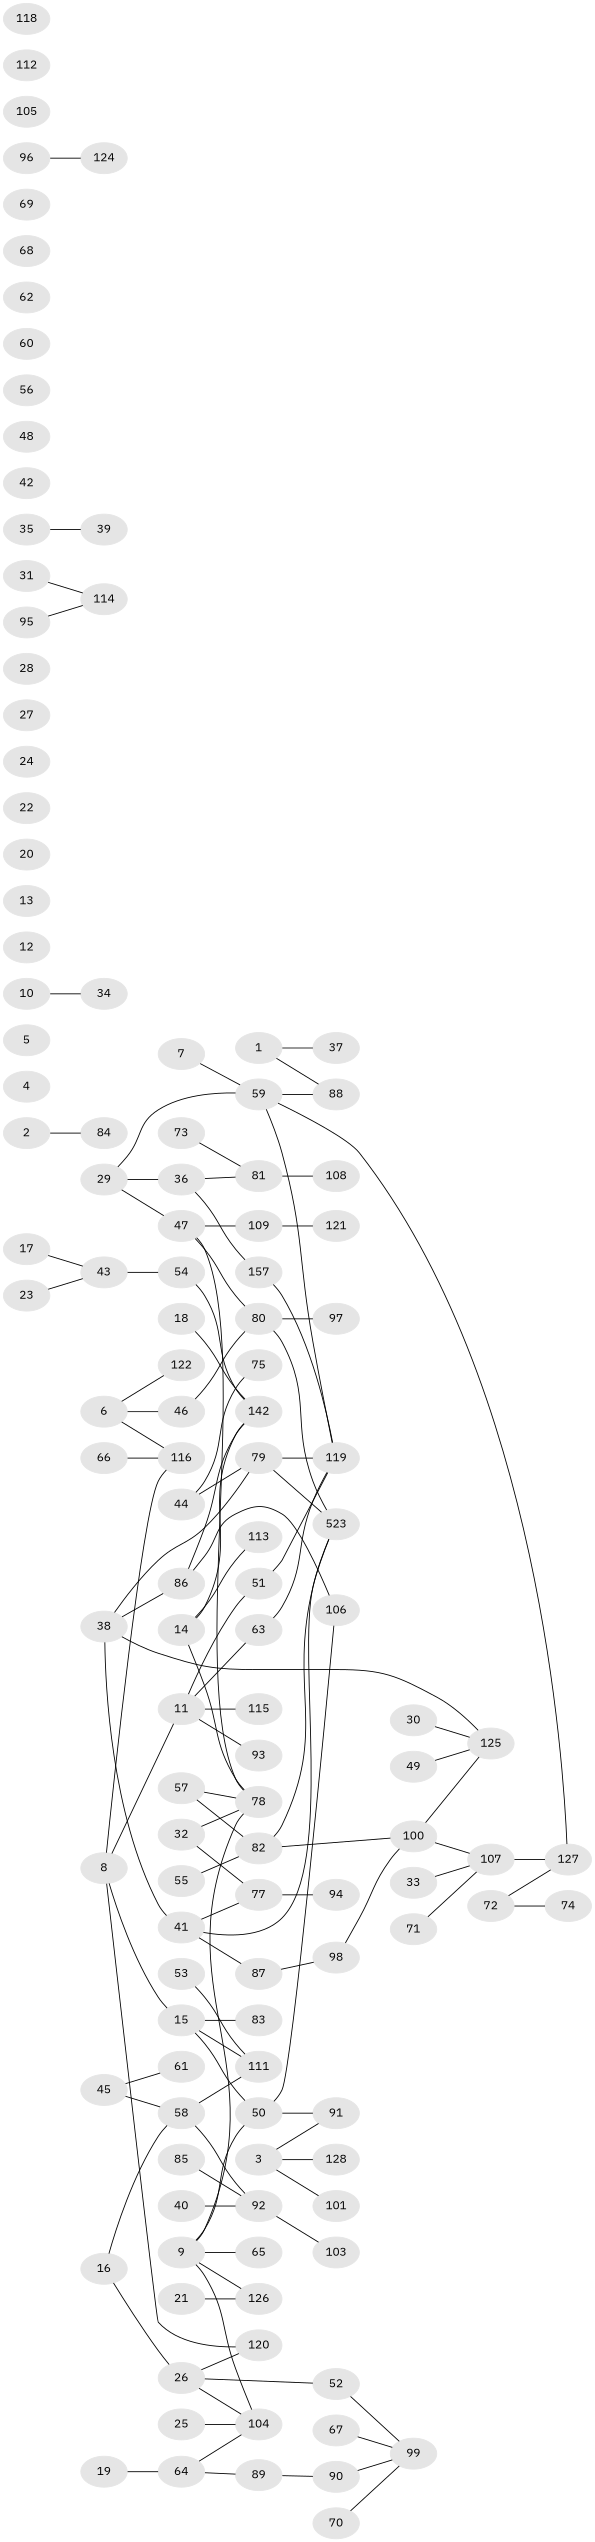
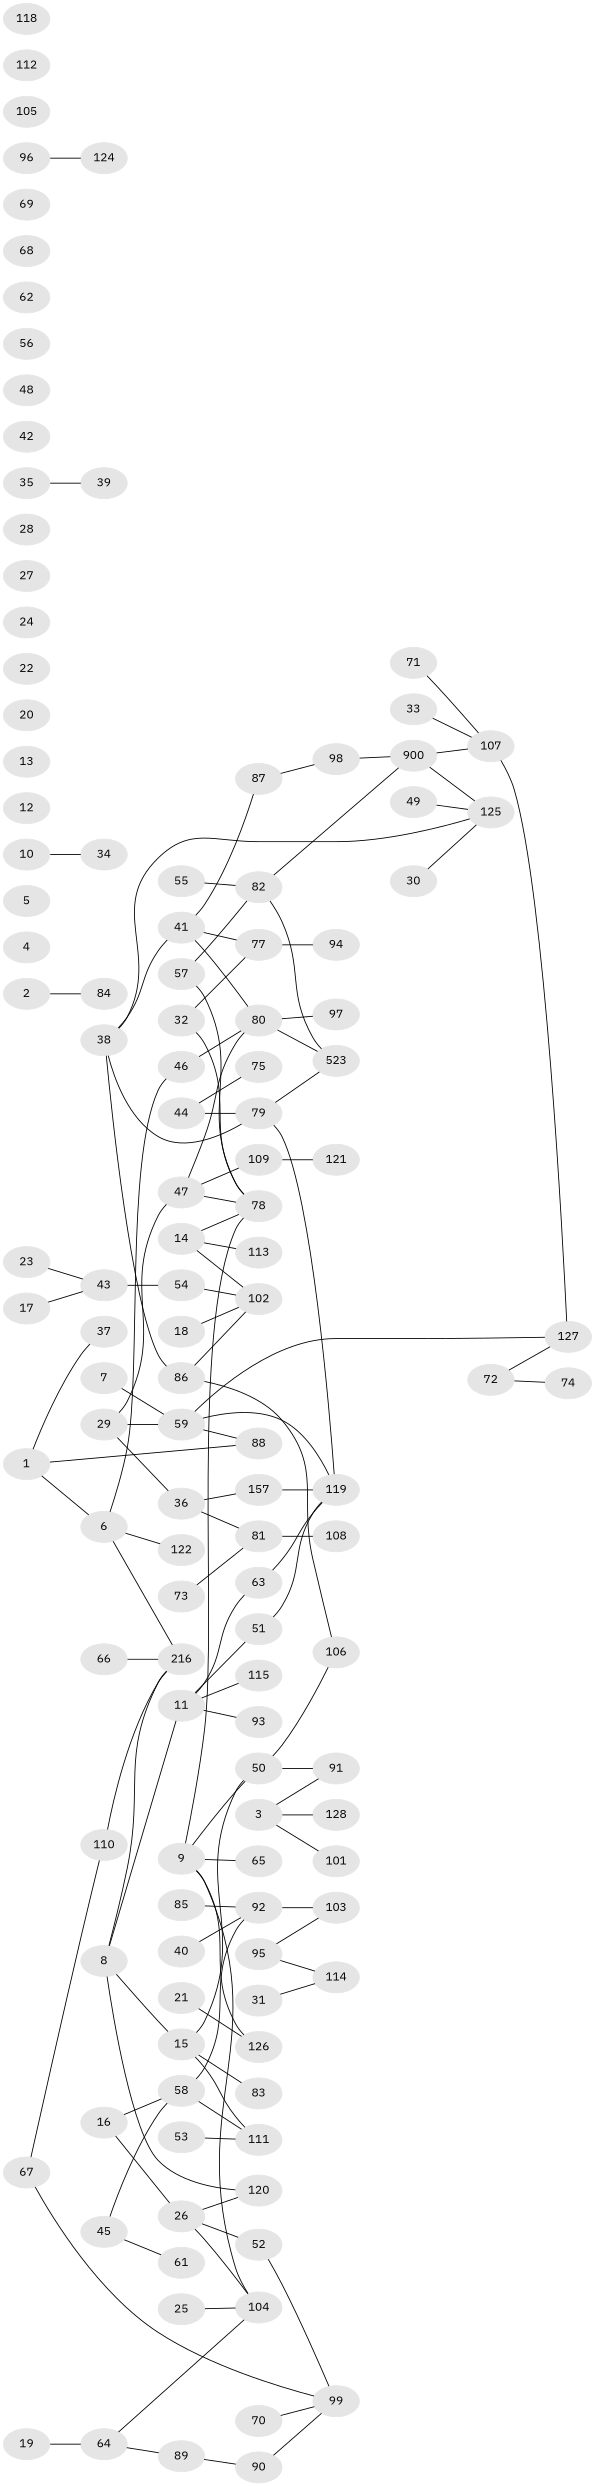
(27, 344) -> none
(259, 1412) -> (259, 1299)
(181, 1458) -> (181, 1659)
none -> (65, 1495)
(311, 1771) -> (222, 973)
(414, 1836) -> (414, 756)
none -> (104, 1845)
none -> (297, 1931)
